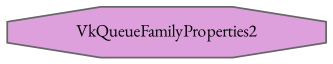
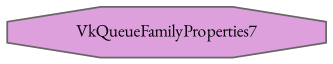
(167, 32) -> (167, 32)
